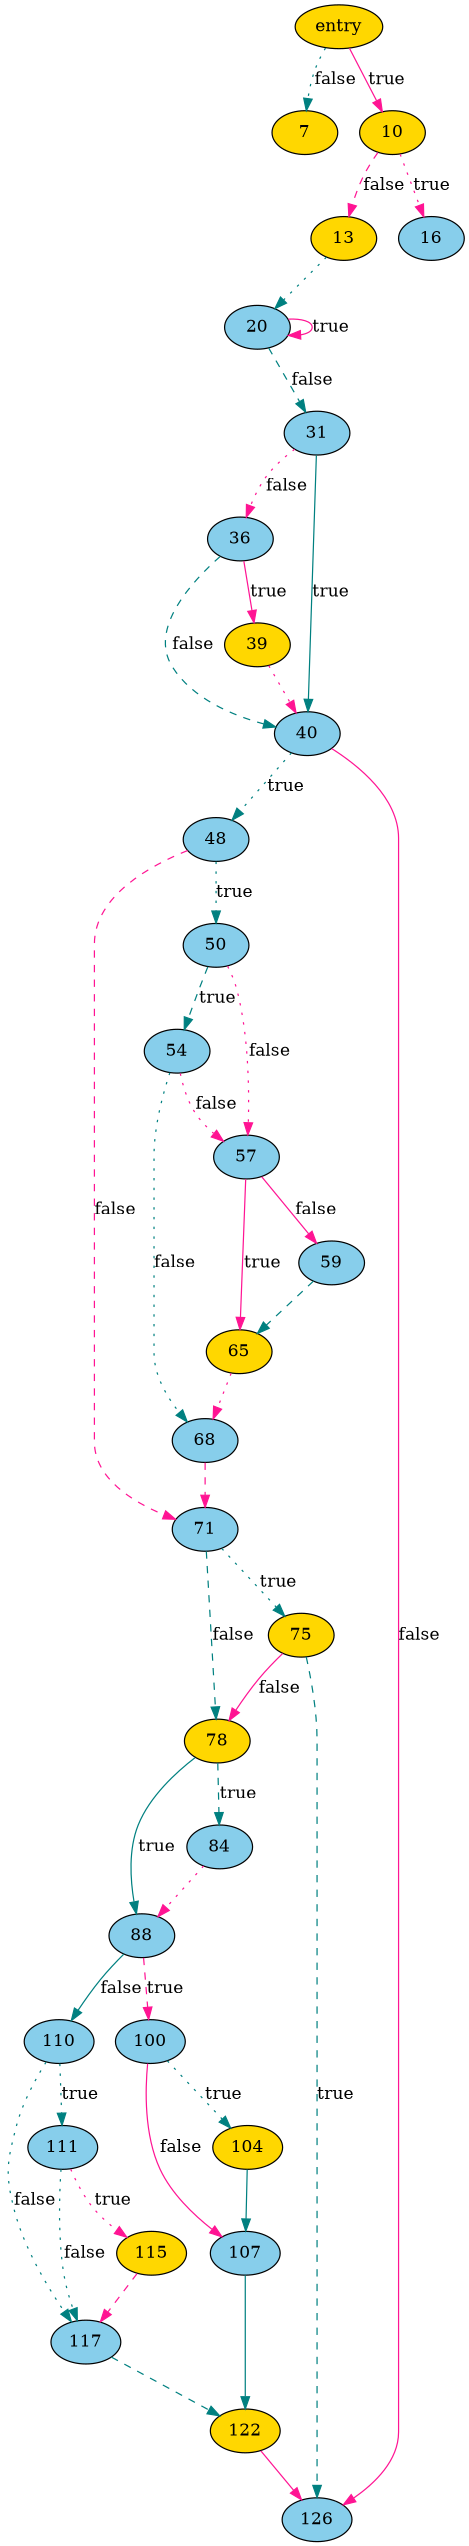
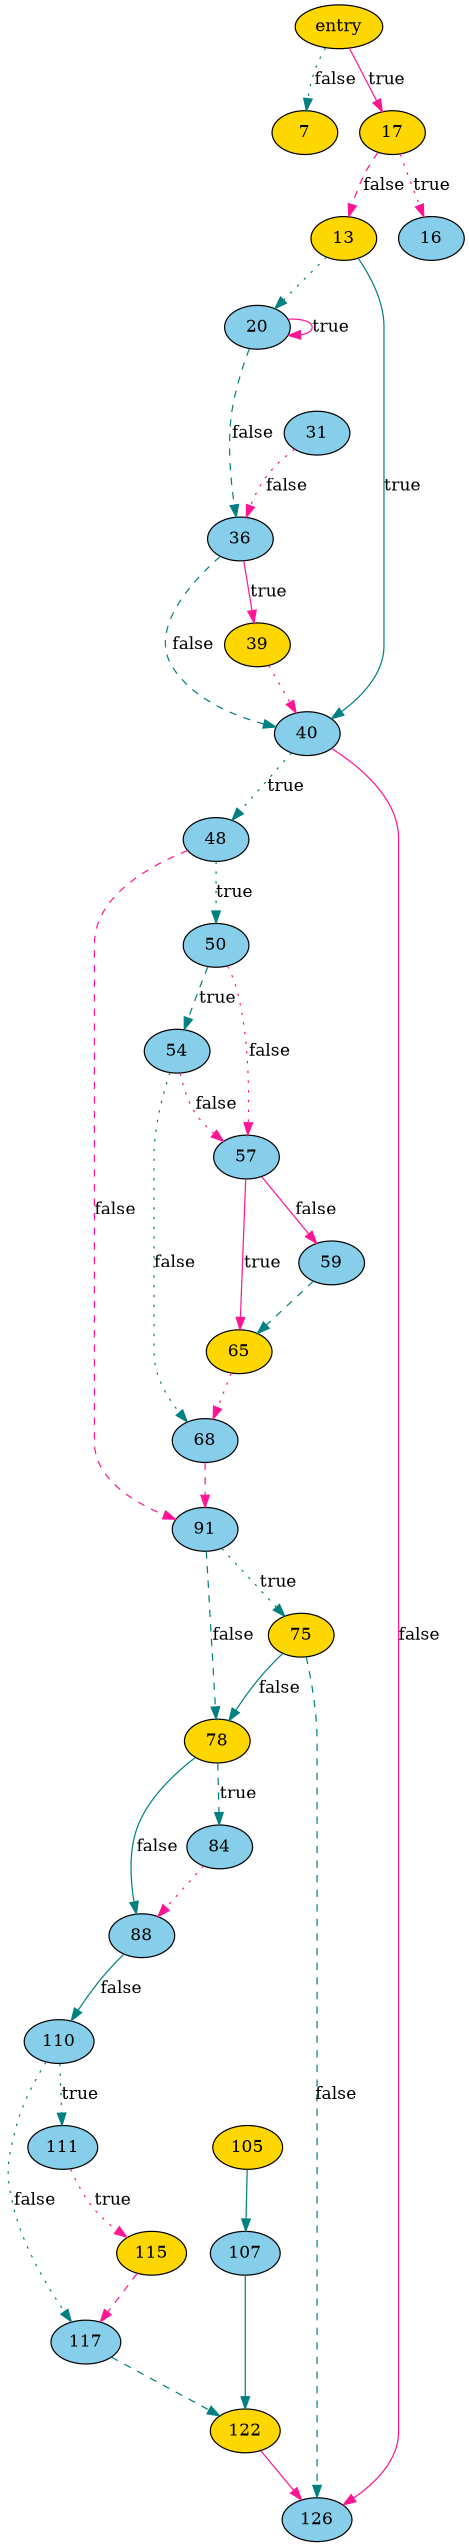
(392, 133) -> (392, 133)
(284, 375) -> (230, 426)
(312, 577) -> (384, 490)
(205, 1529) -> (205, 1529)
(258, 1680) -> (258, 1680)
(157, 1847) -> (157, 1847)
(150, 2042) -> none
(336, 2094) -> (336, 2094)
(248, 2147) -> (248, 2147)
(60, 2240) -> none
